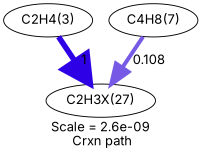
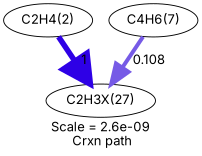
(48, 20) -> (48, 20)
(153, 20) -> (153, 20)
